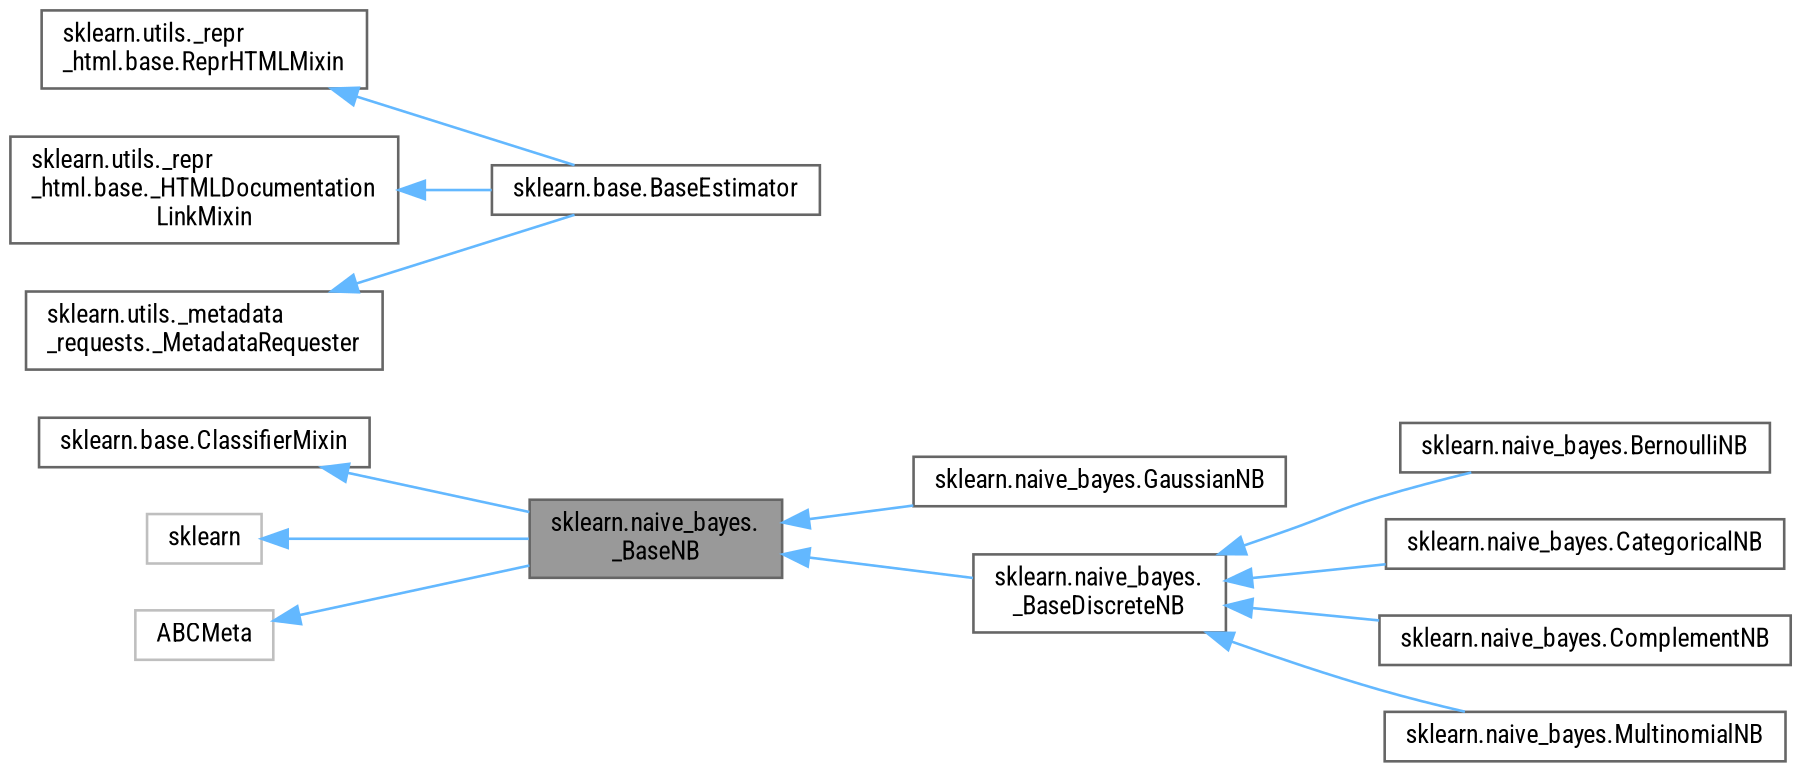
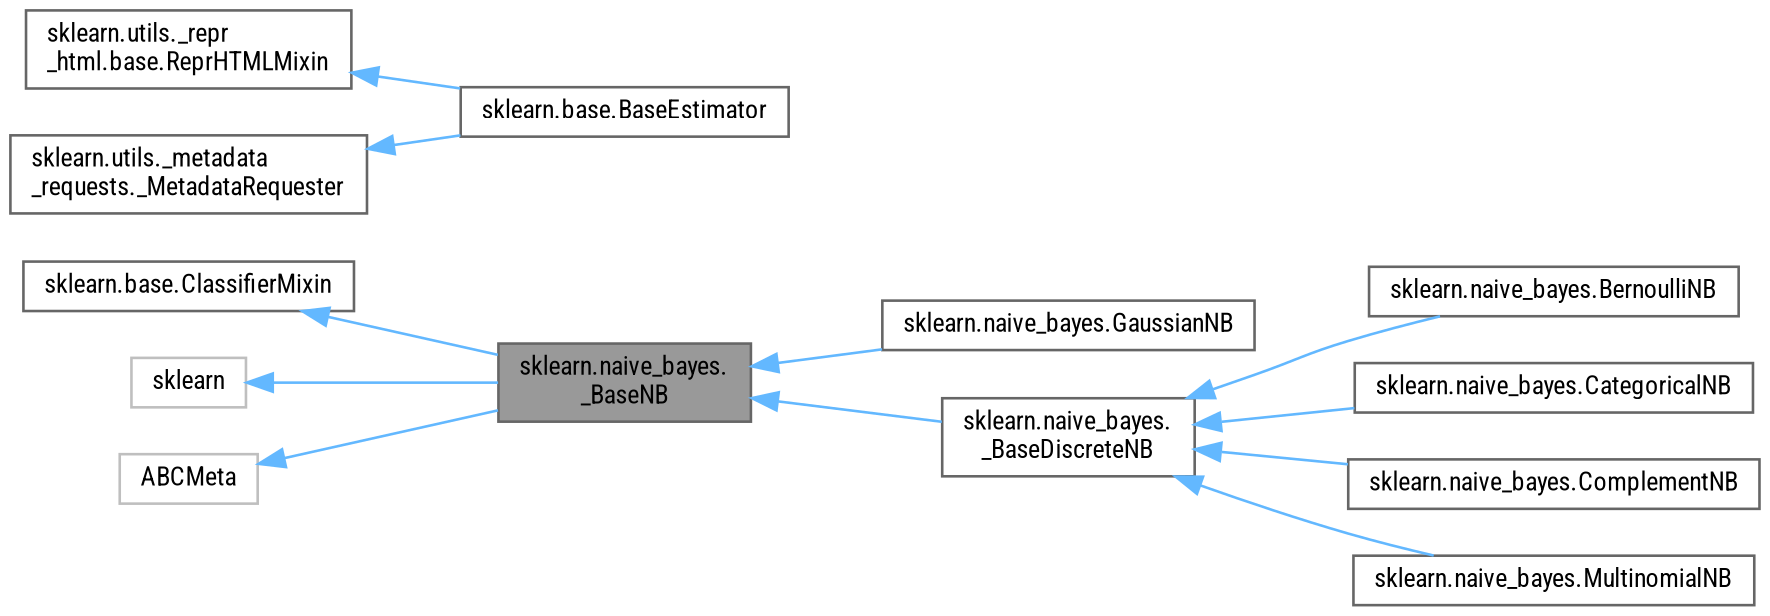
(204, 190) -> none
